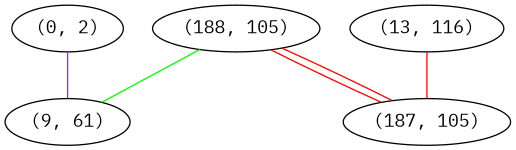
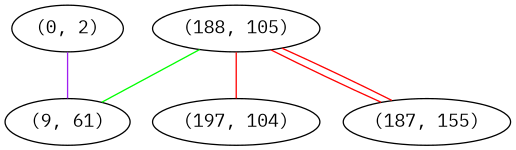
(427, 29) -> none
none -> (236, 122)
(427, 122) -> (427, 122)
